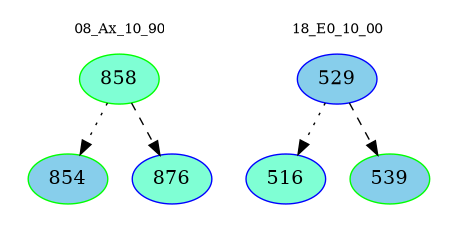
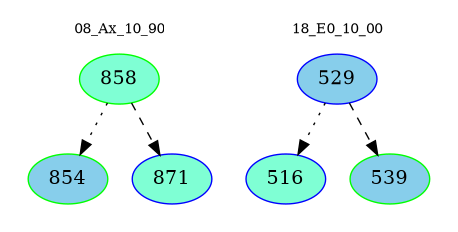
(172, 179) -> (172, 179)
